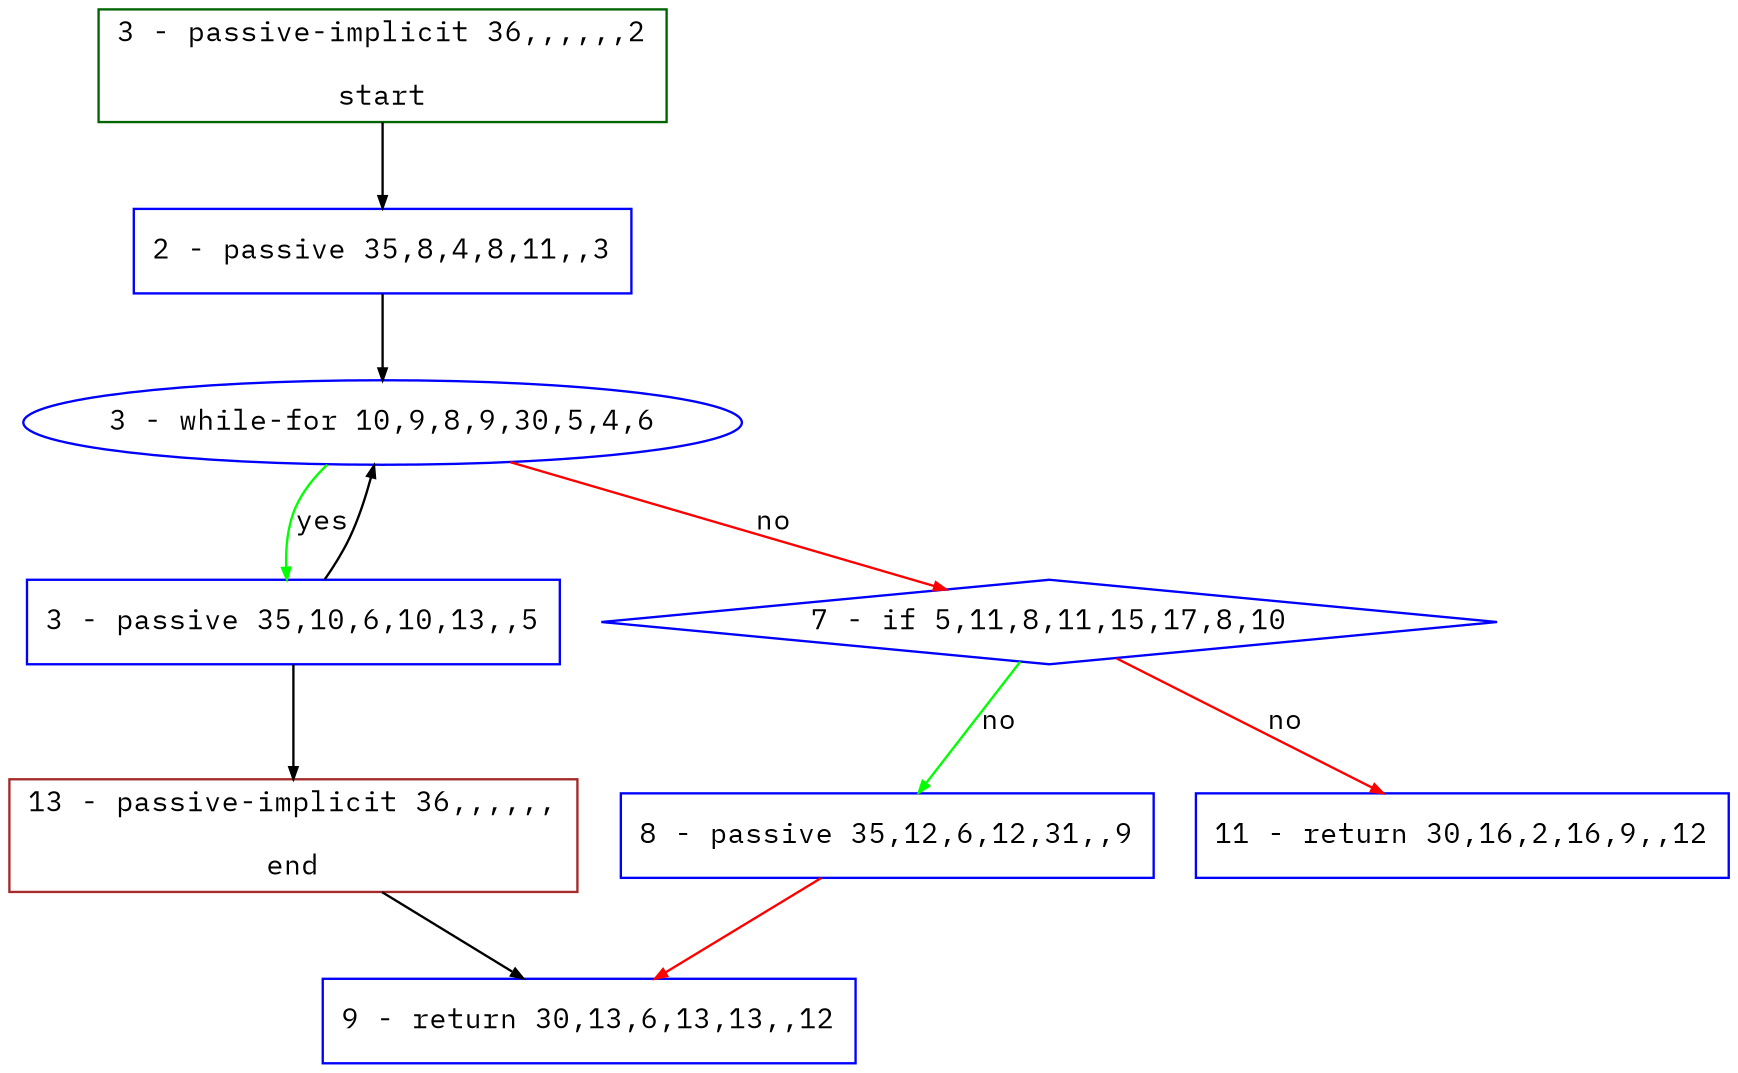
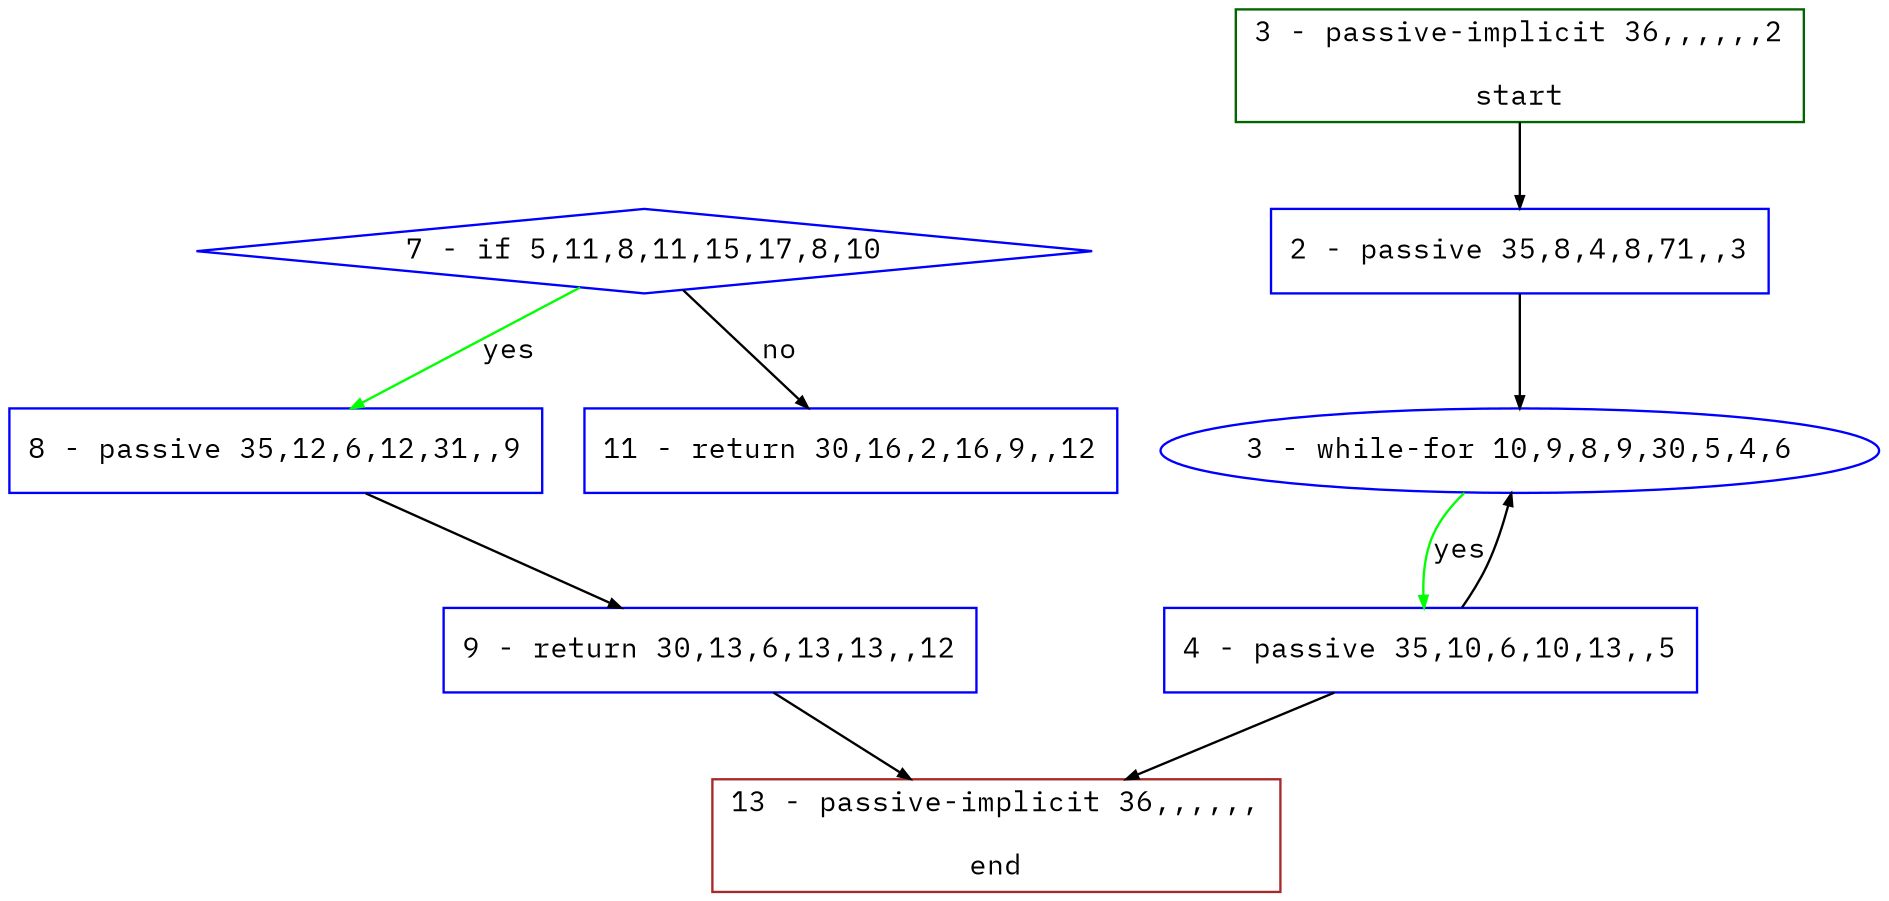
(383, 251) -> (1520, 251)
(722, 524) -> none
(293, 622) -> (1431, 650)
(1000, 722) -> (509, 351)
(1244, 723) -> (741, 345)
(743, 925) -> (488, 548)
(447, 932) -> (837, 732)
